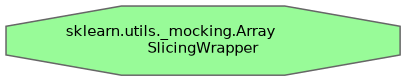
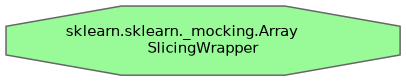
(203, 41) -> (203, 41)
